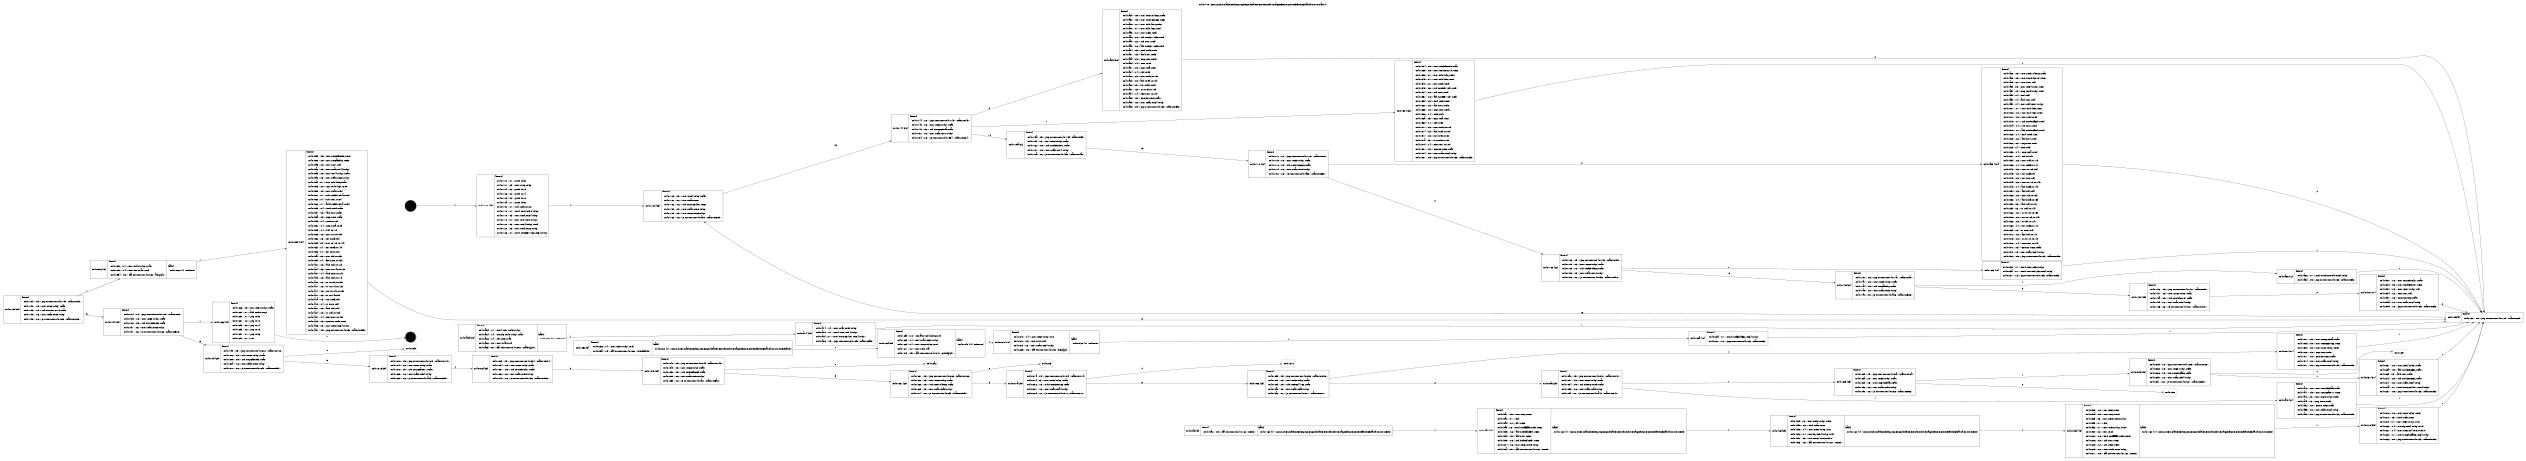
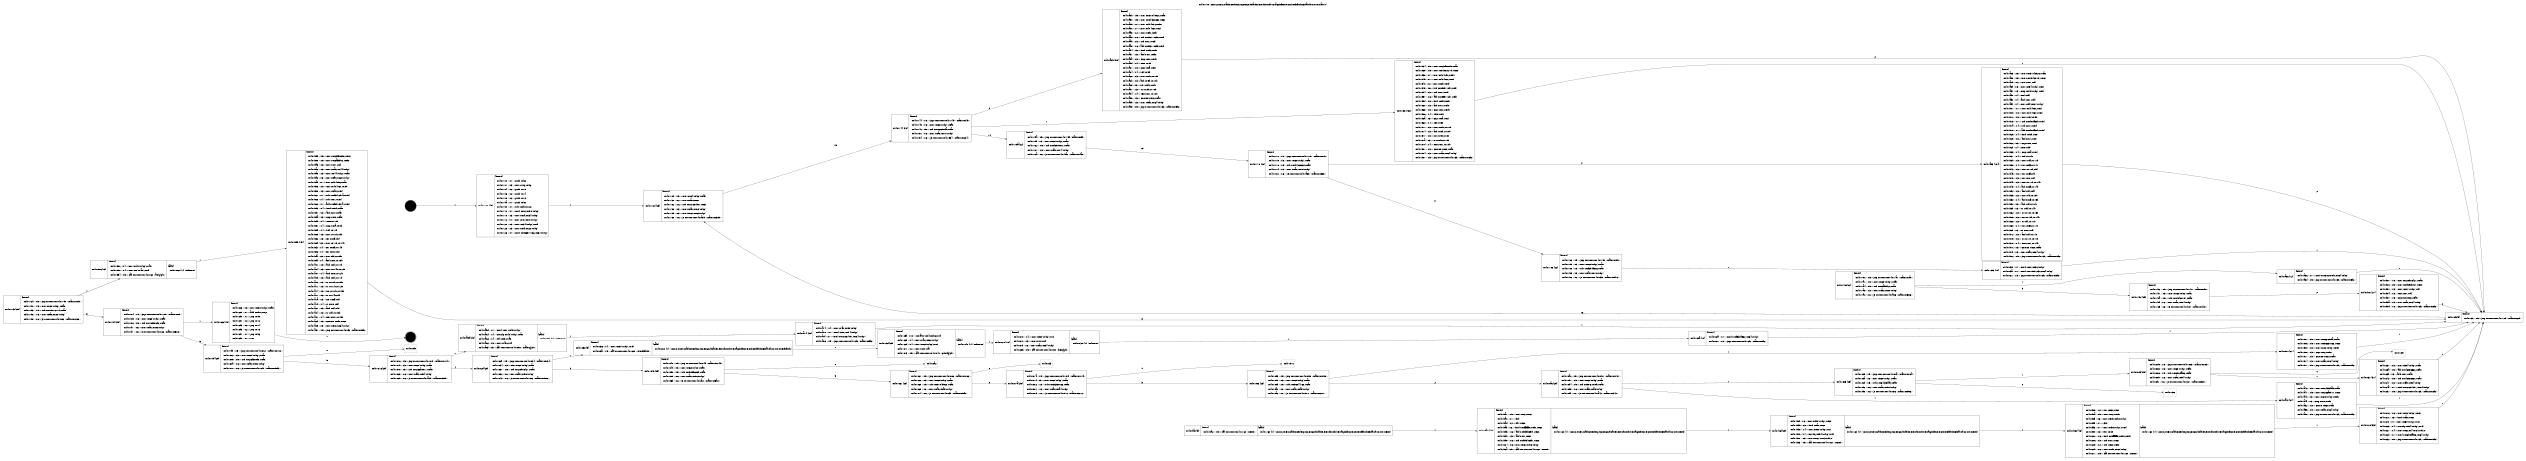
(1728, 277) -> none
none -> (458, 354)
none -> (567, 357)
